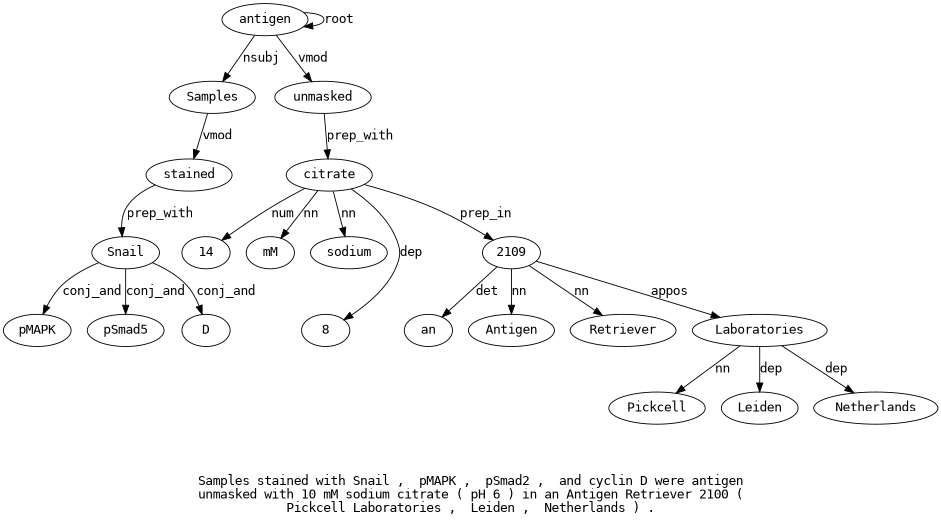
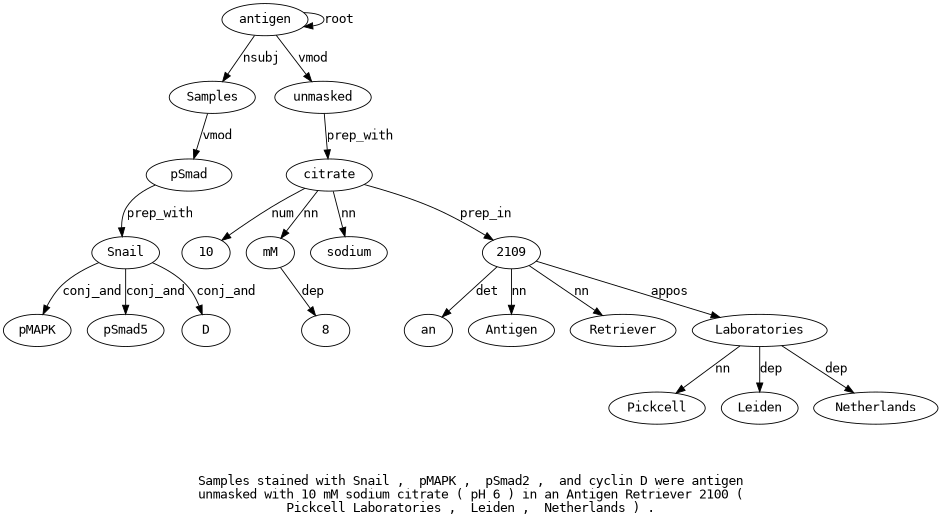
(189, 175) -> (189, 175)
(400, 252) -> (295, 288)
(206, 253) -> (206, 253)
